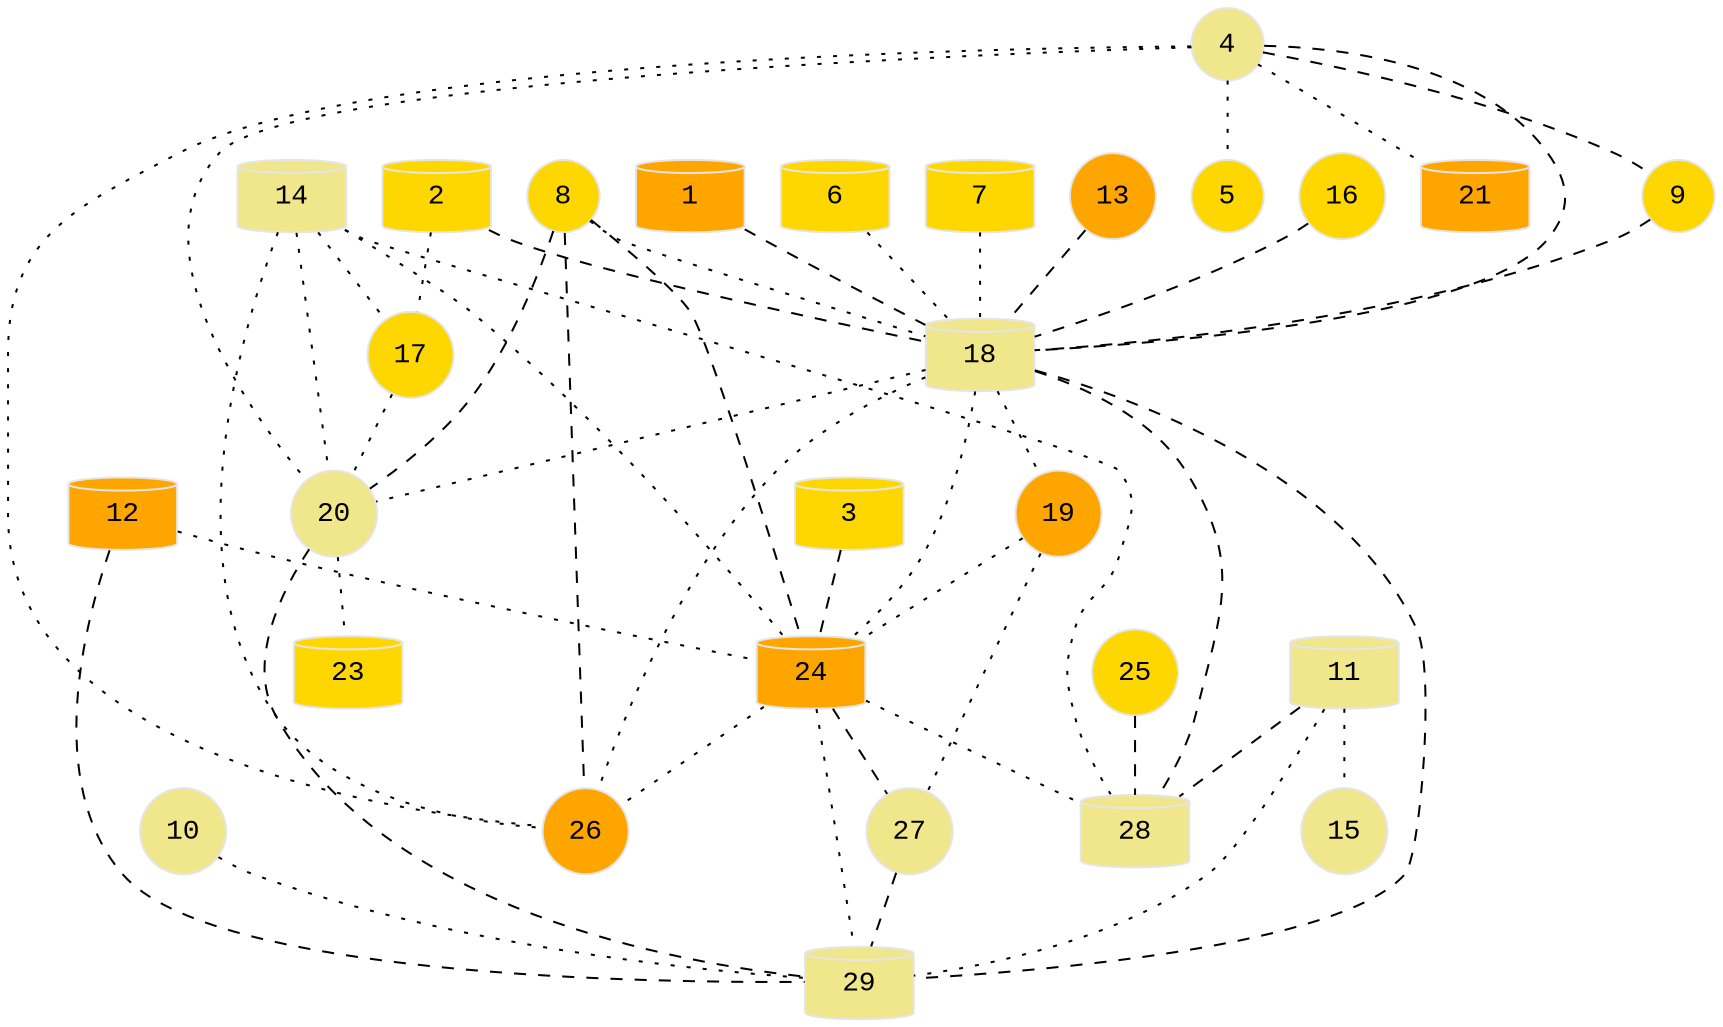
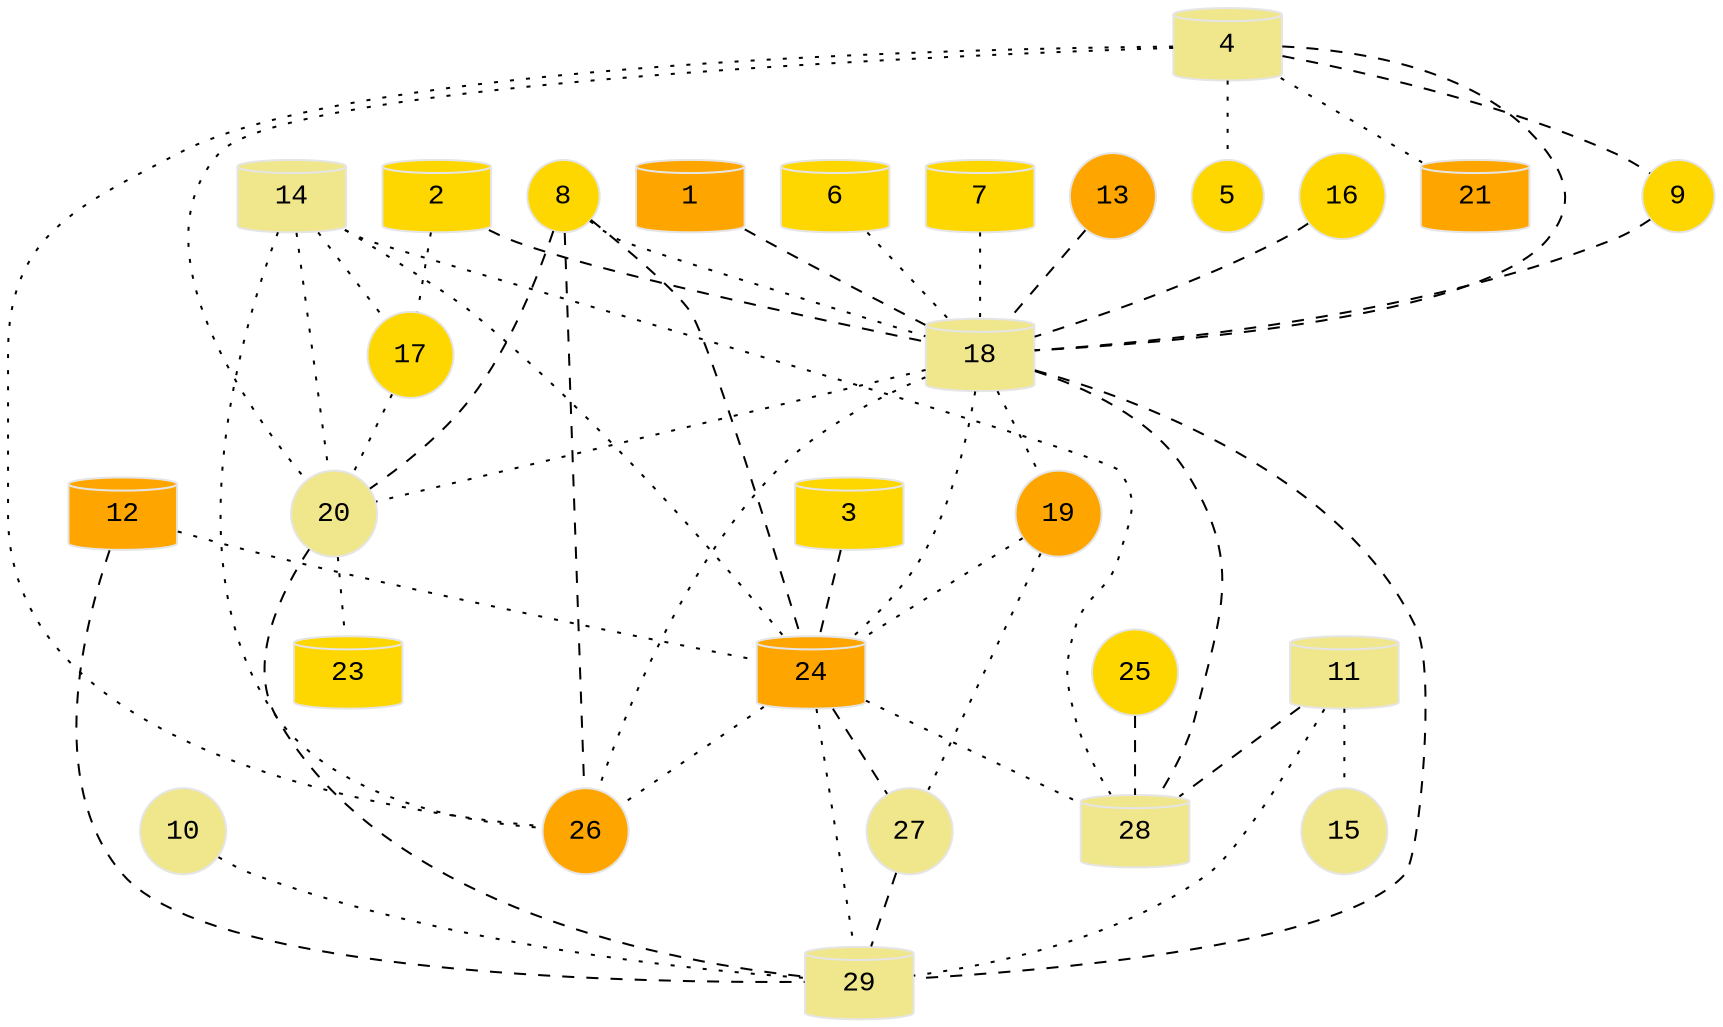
(1228, 44) -> (1228, 44)
